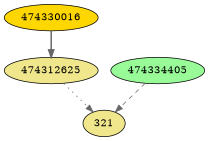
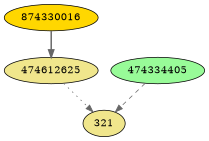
(51, 18) -> (51, 18)
(51, 71) -> (51, 71)
